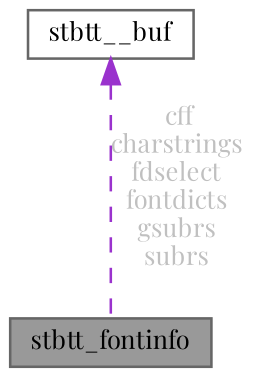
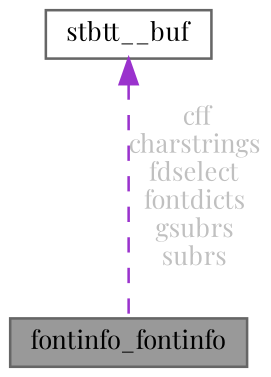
(111, 343) -> (129, 343)
